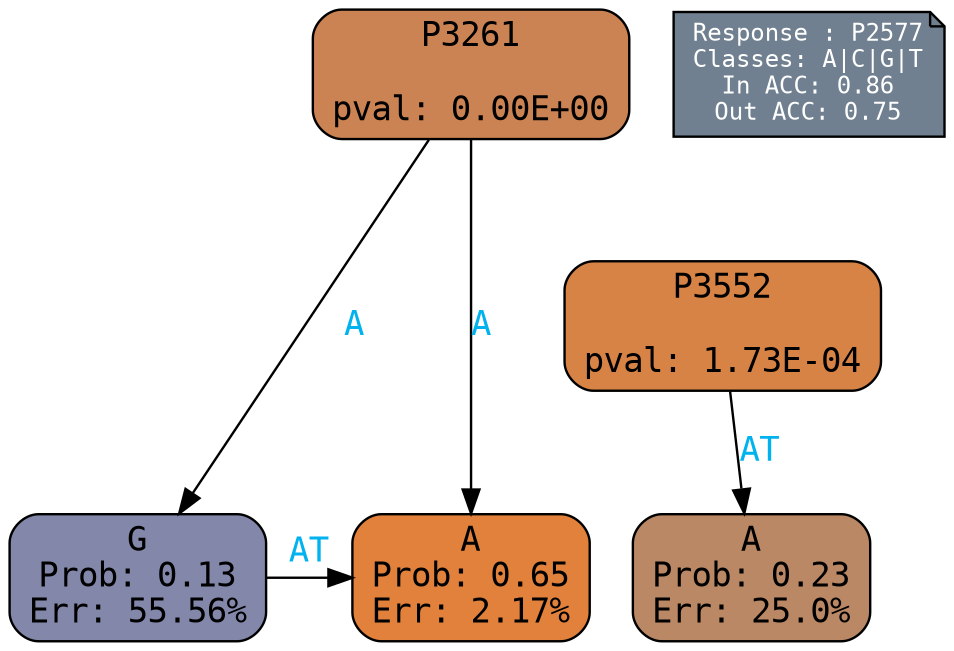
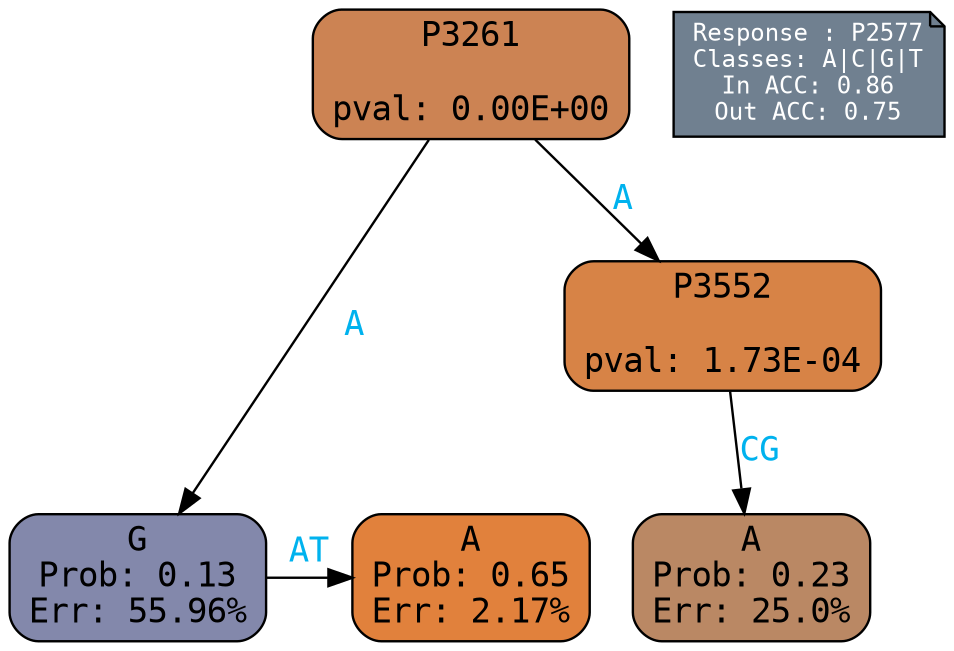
(471, 314) -> (588, 192)
(760, 452) -> (760, 452)
(138, 578) -> (138, 578)
